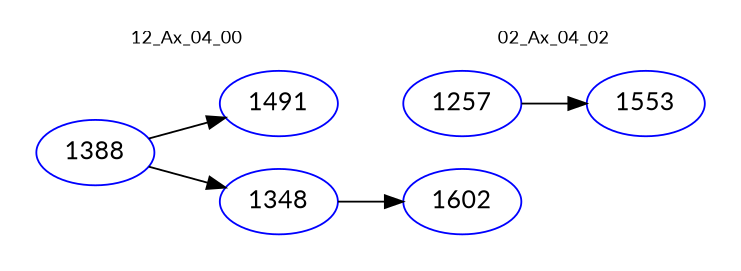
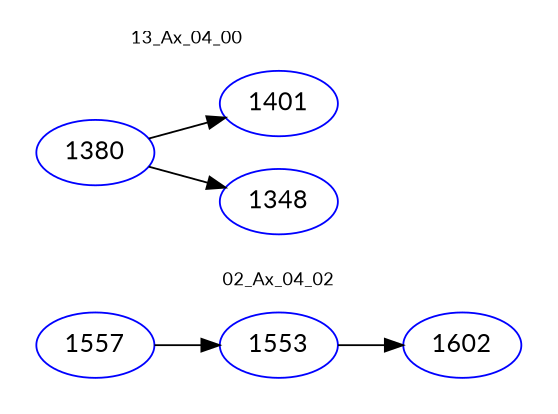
(187, 39) -> (187, 39)
(279, 104) -> (279, 104)
(462, 104) -> (95, 345)
(95, 153) -> (95, 153)
(364, 202) -> (361, 345)
